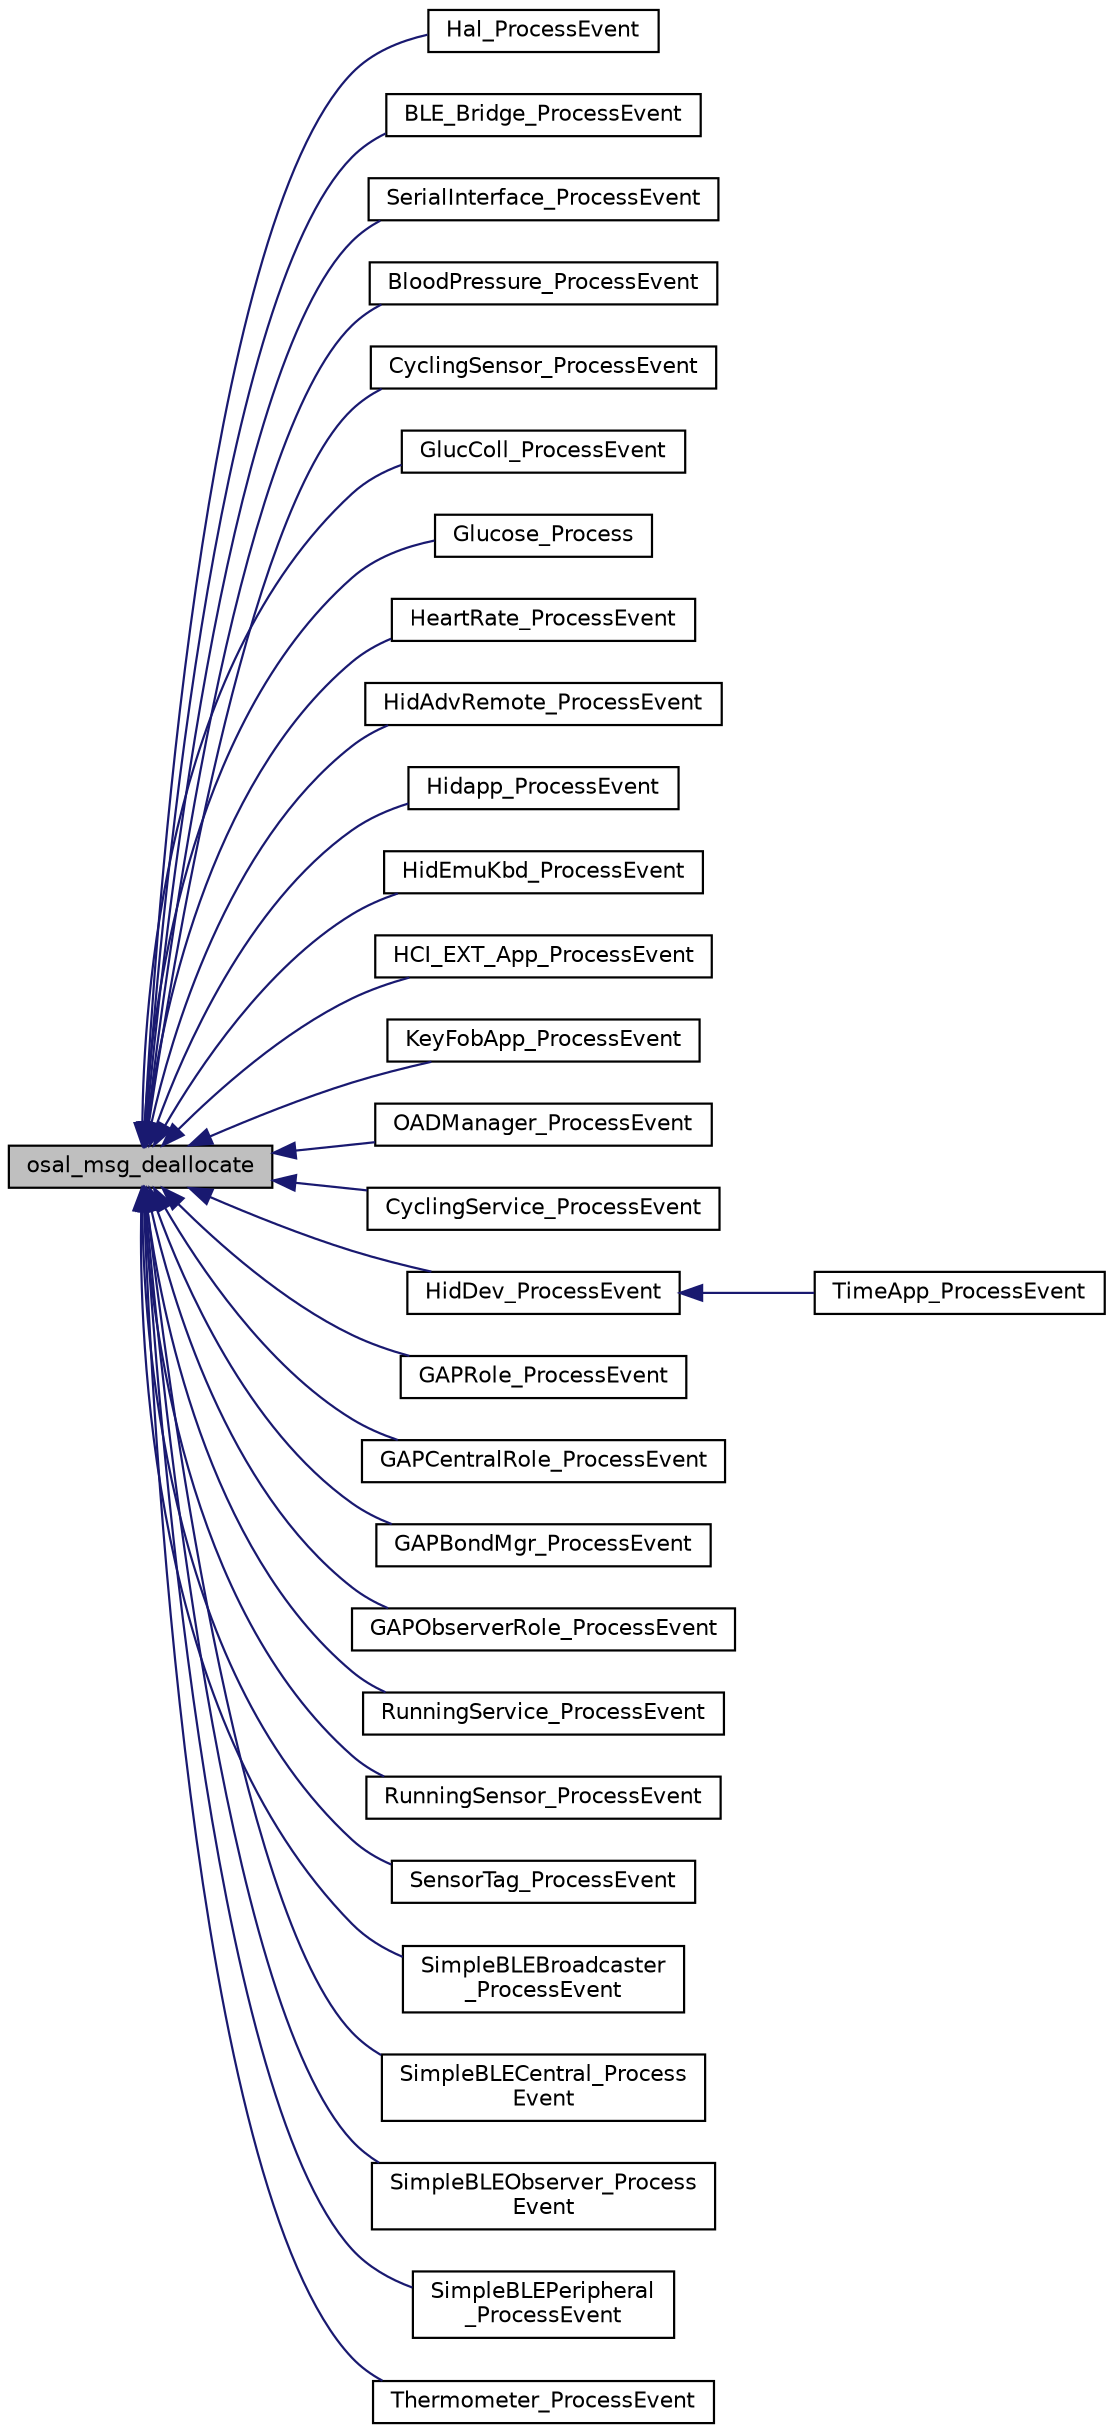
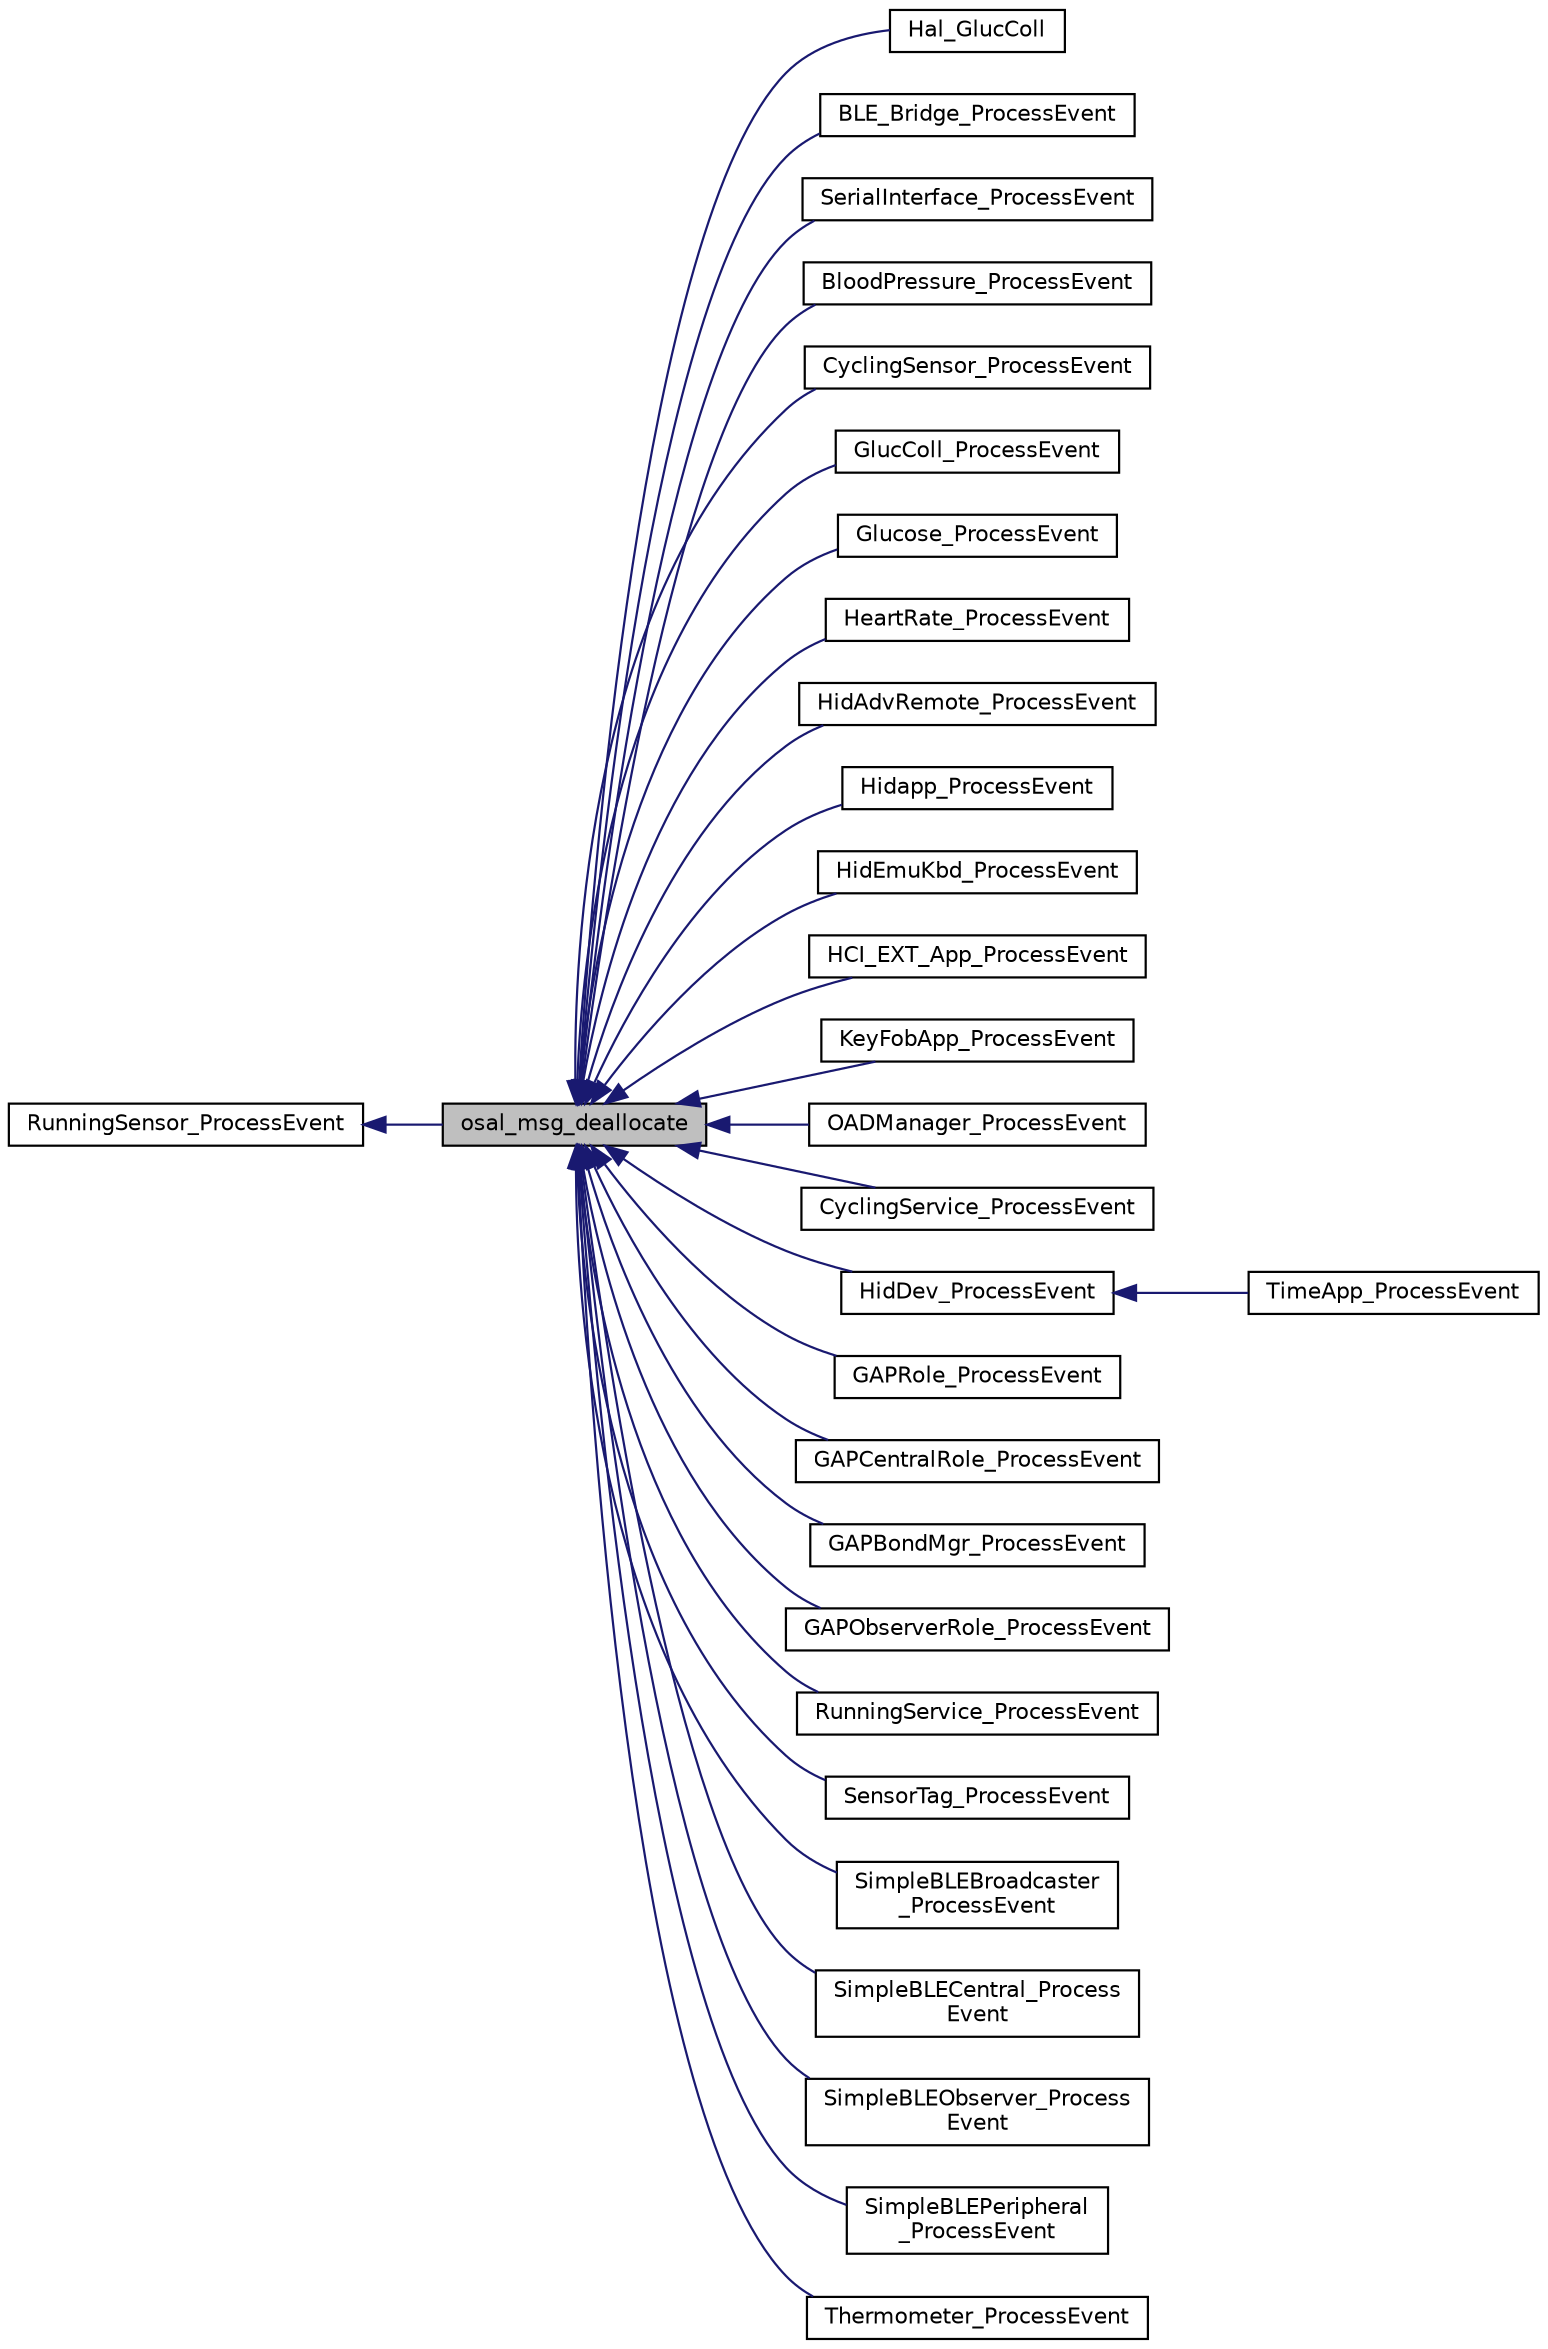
(544, 31) -> (977, 31)
(544, 536) -> (977, 536)
(206, 1521) -> (414, 1125)
